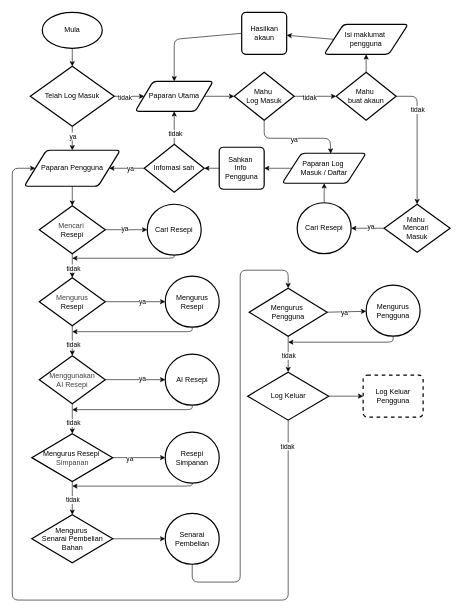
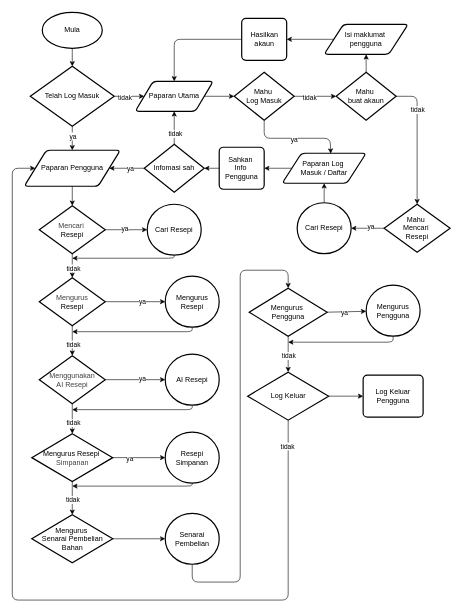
(264, 33) -> (264, 39)
(417, 228) -> (417, 228)
(393, 396) -> (393, 396)
